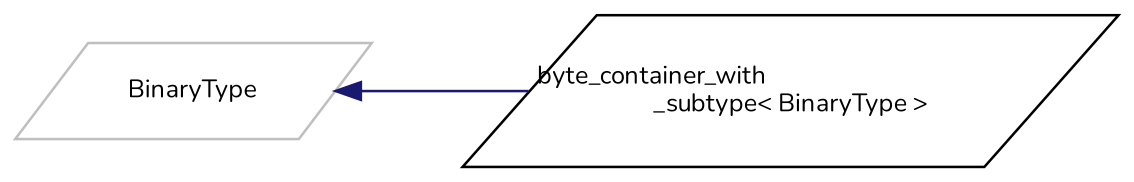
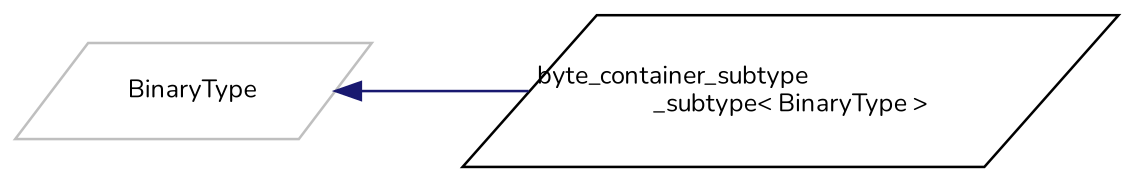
(791, 91) -> (791, 91)
